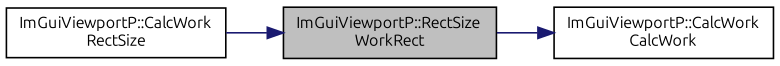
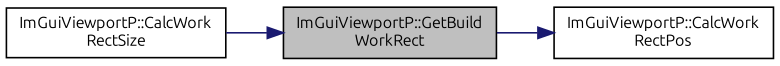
(390, 33) -> (390, 33)
(664, 33) -> (664, 33)
